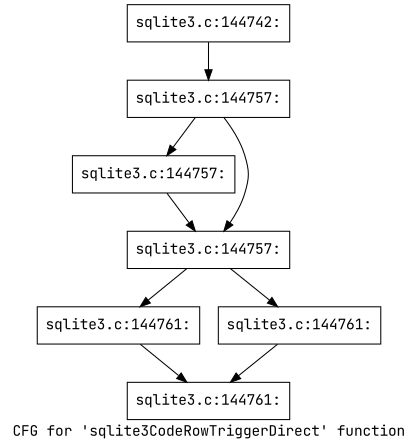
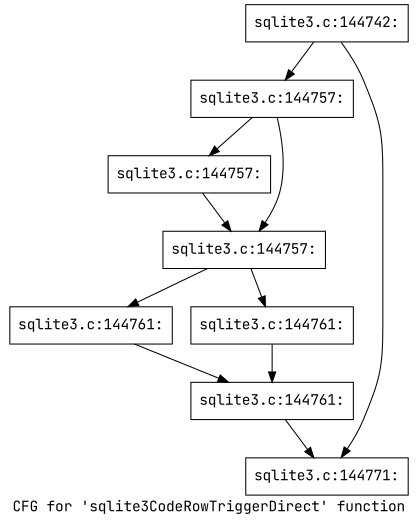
none -> (327, 476)
